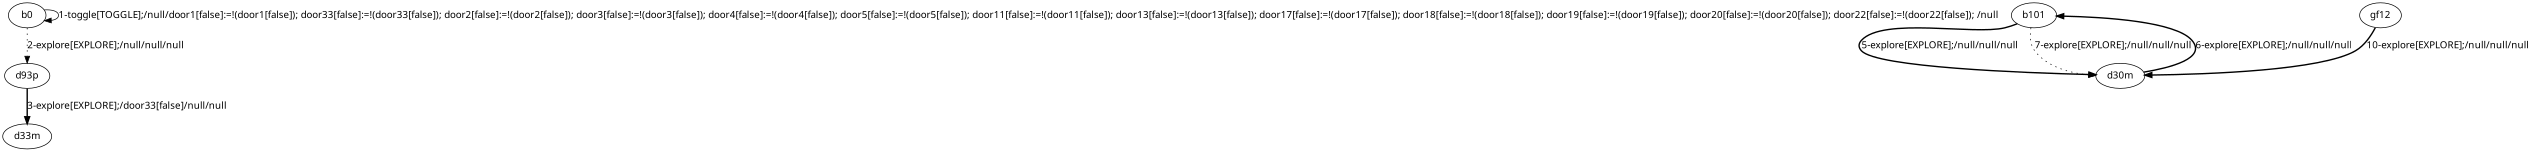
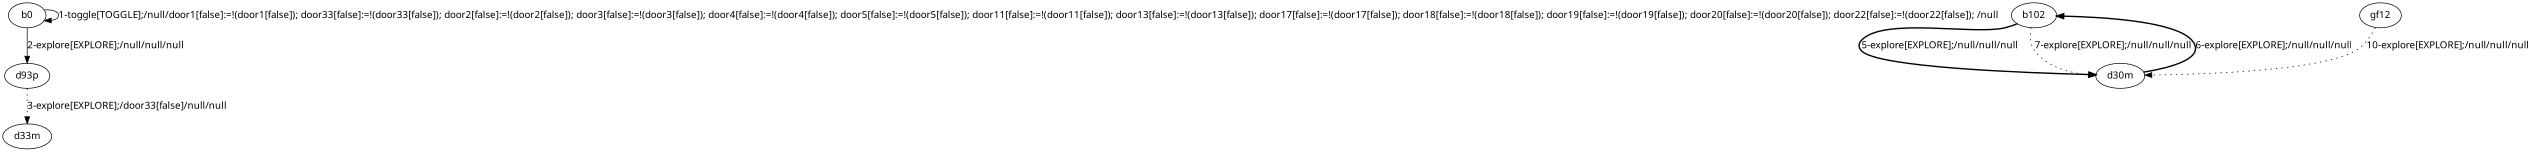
(2034, 15) -> (2034, 15)
(27, 42) -> (27, 42)
(2270, 69) -> (2270, 69)
(27, 103) -> (27, 103)
